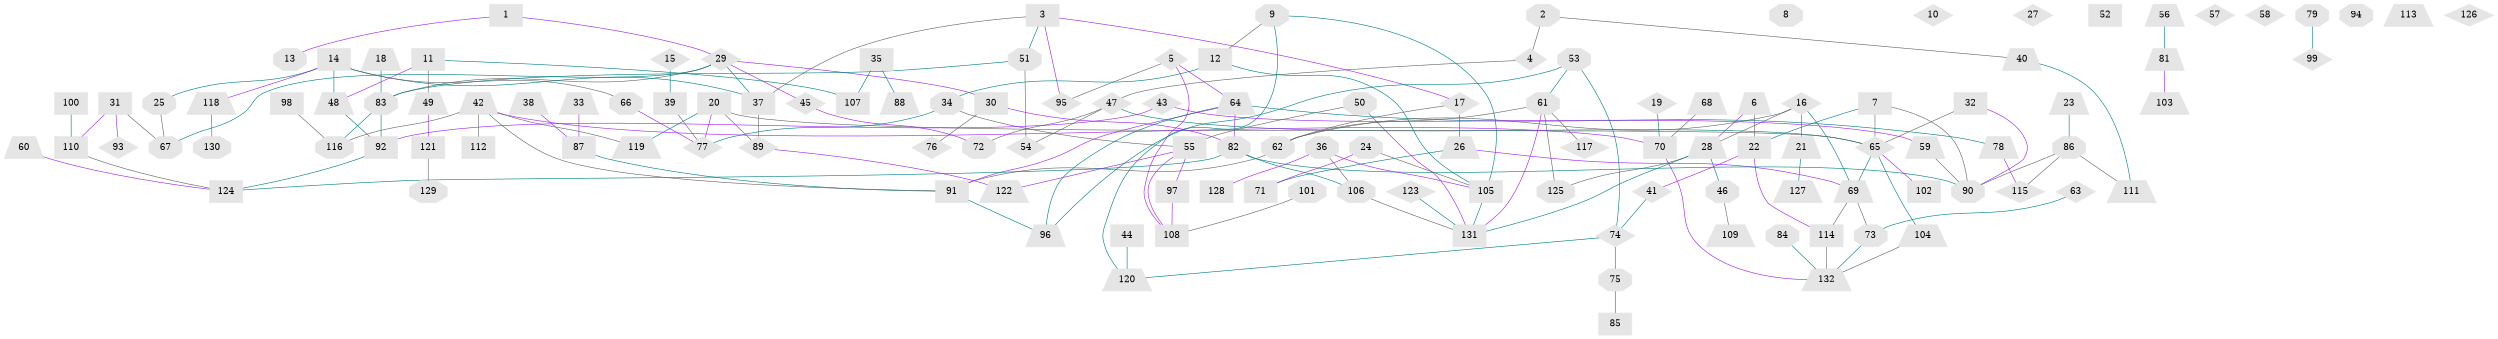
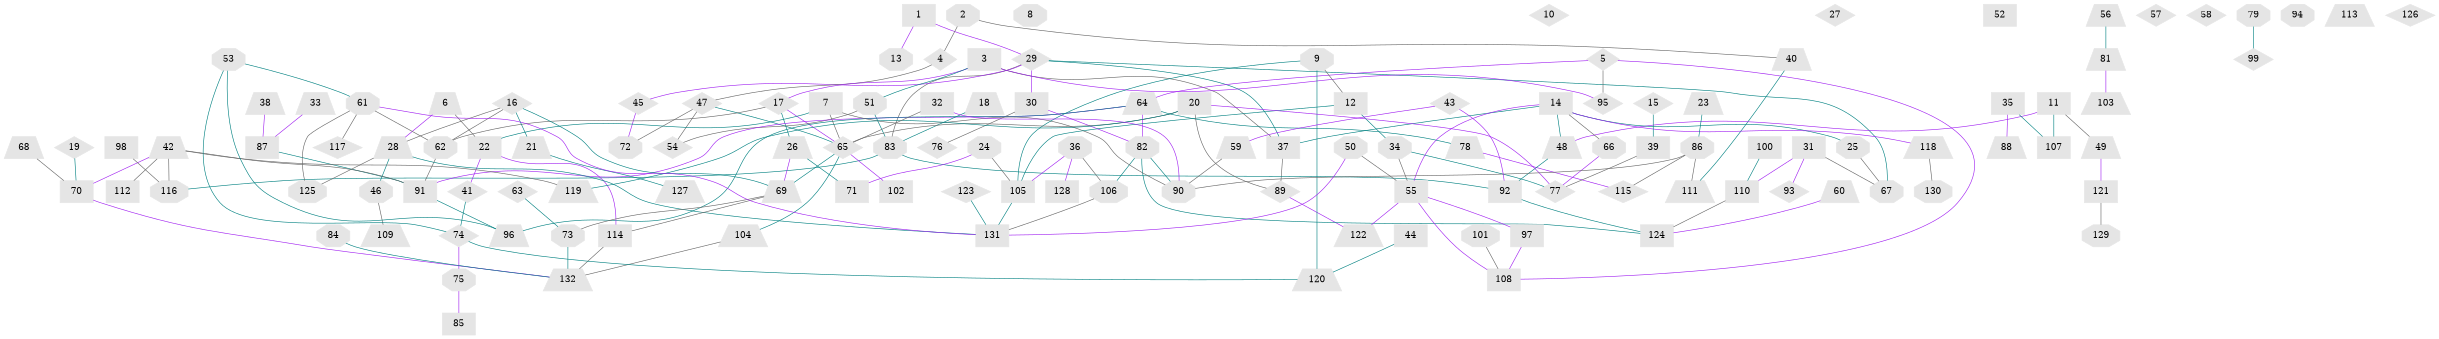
(889, 82) -> (2007, 126)
none -> (1463, 123)
none -> (819, 131)
